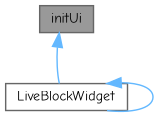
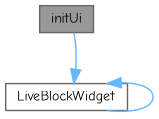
(57, 65) -> (76, 51)
